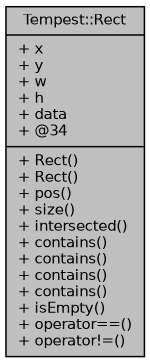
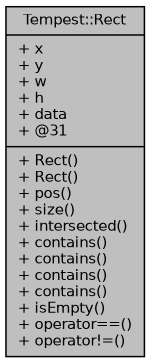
(43, 131) -> (43, 131)
